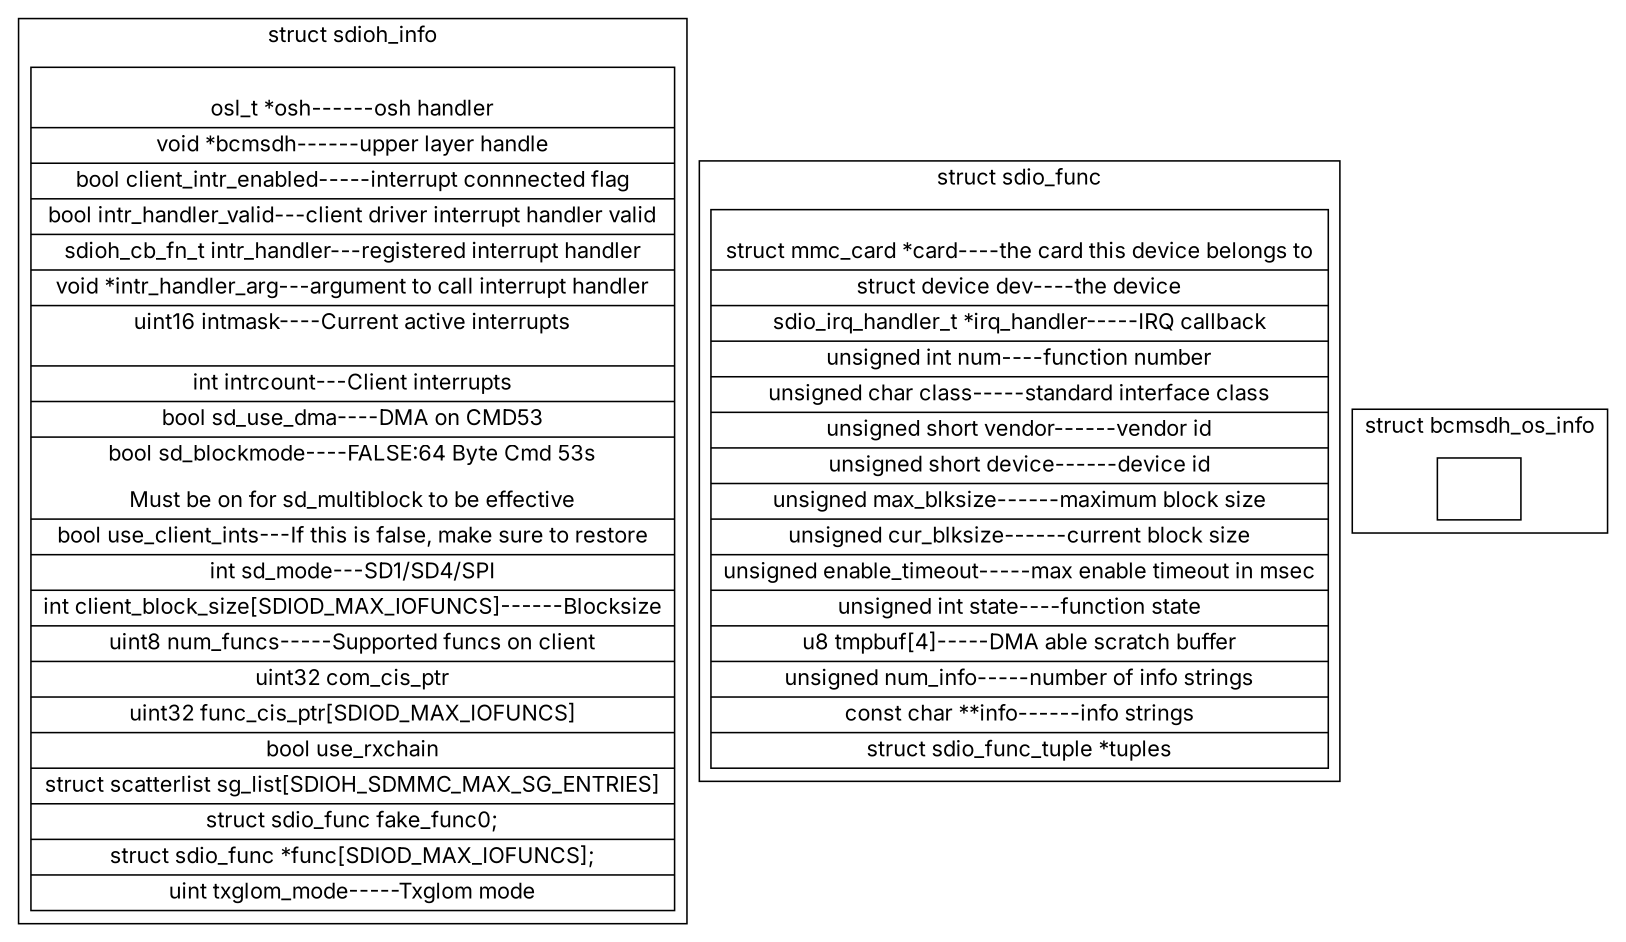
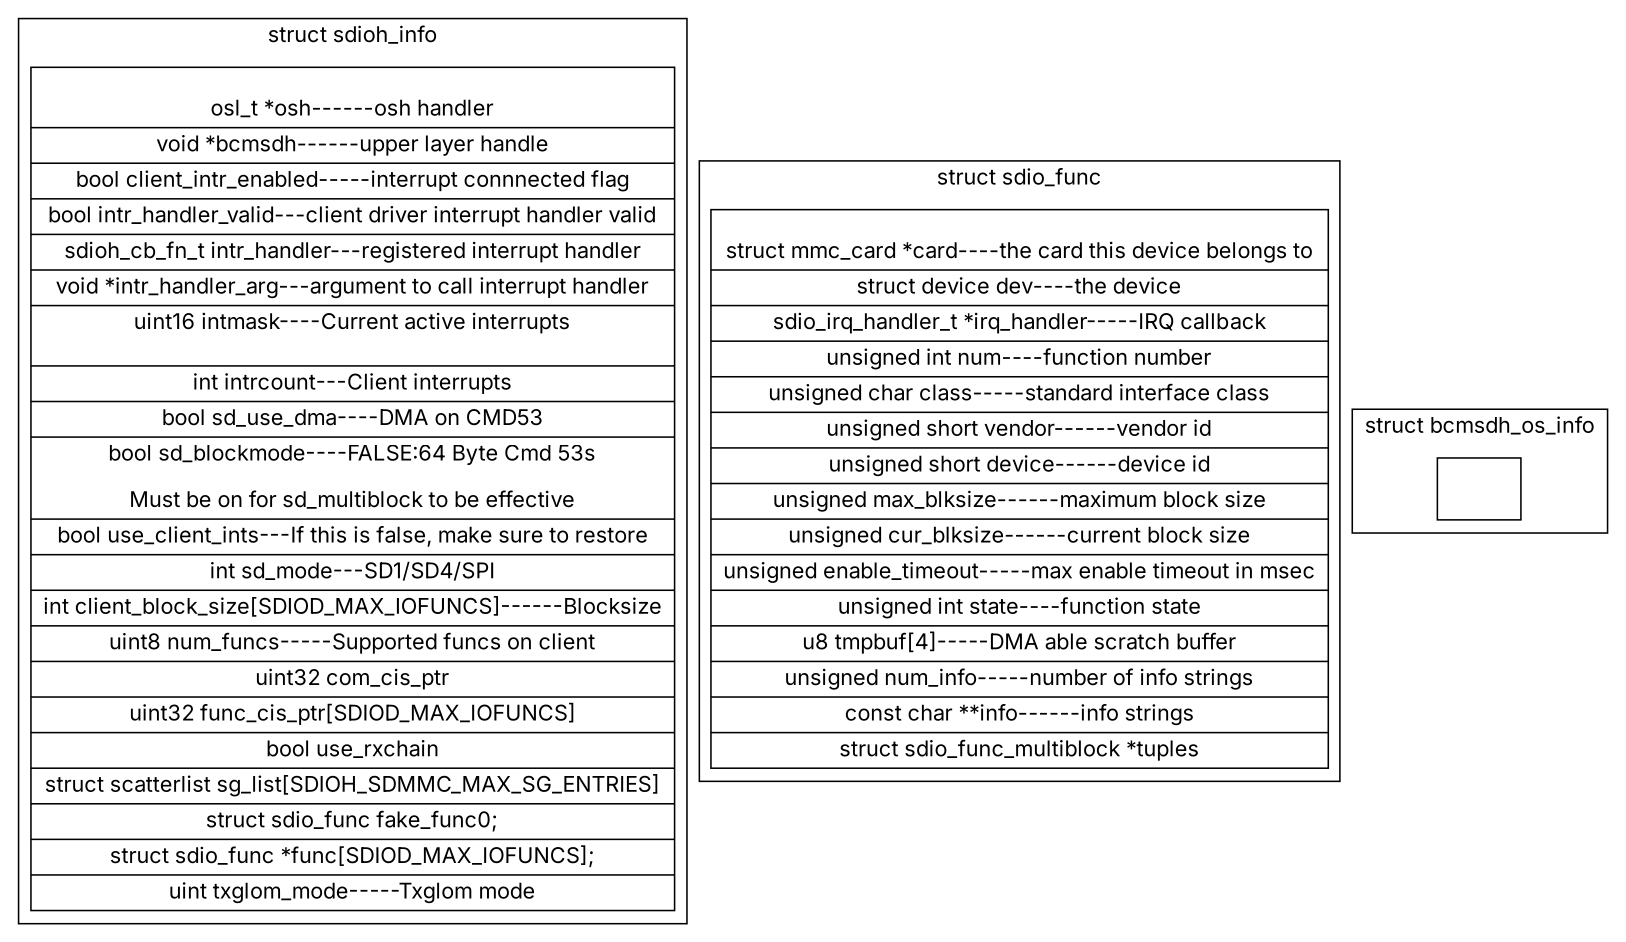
(1020, 750) -> (1020, 750)
